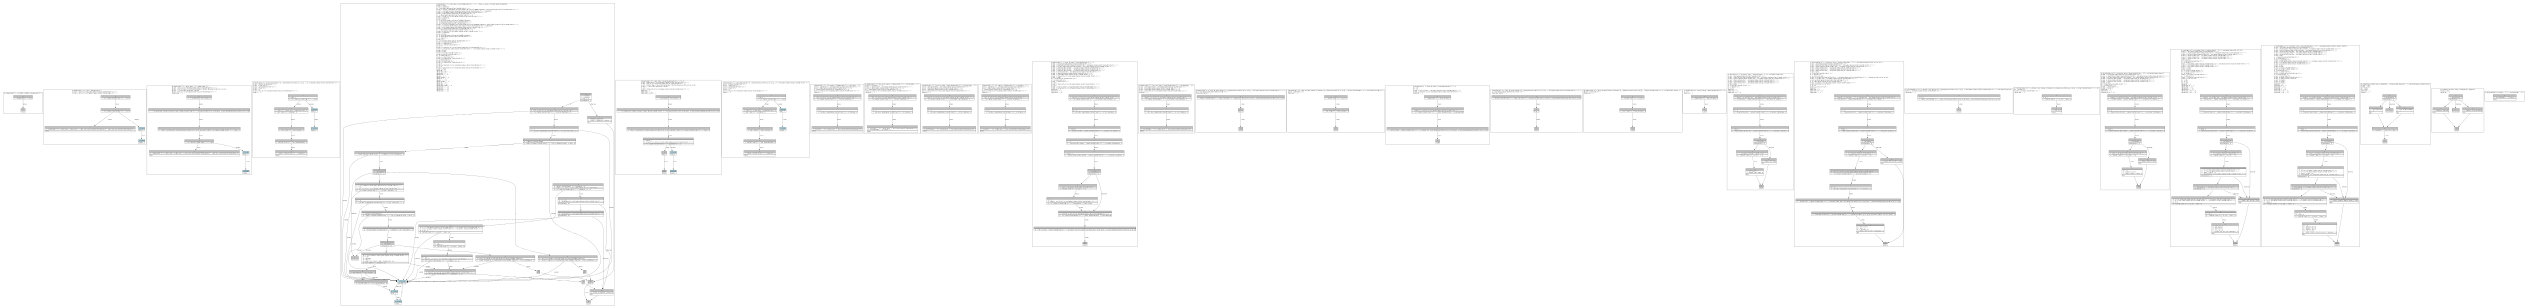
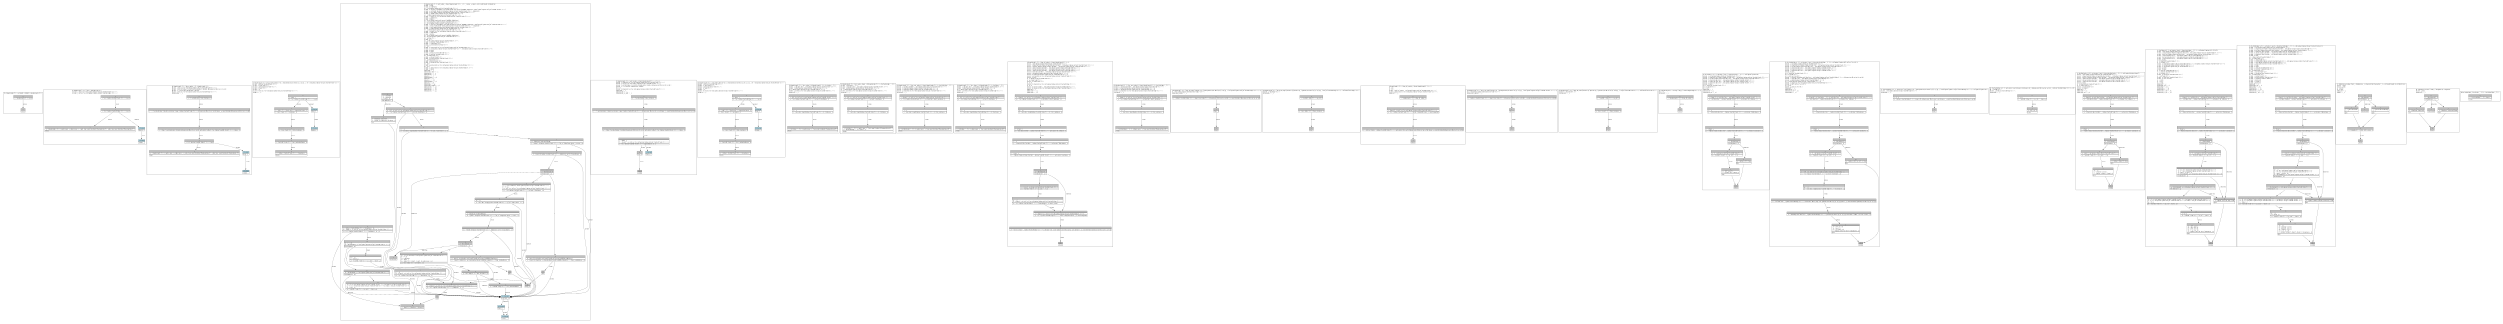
(673, 172) -> none
(450, 236) -> (366, 251)
none -> (516, 272)
(383, 287) -> (505, 291)
(588, 302) -> none
